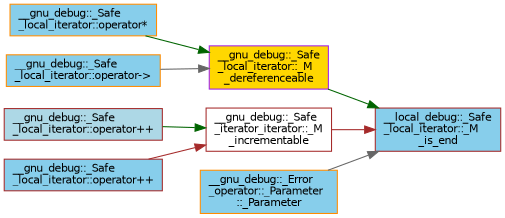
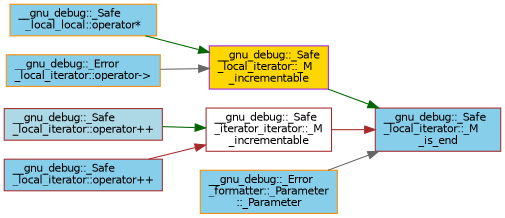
(83, 20) -> (83, 20)
(269, 67) -> (269, 67)
(83, 71) -> (83, 71)
(438, 130) -> (438, 130)
(269, 192) -> (269, 192)
